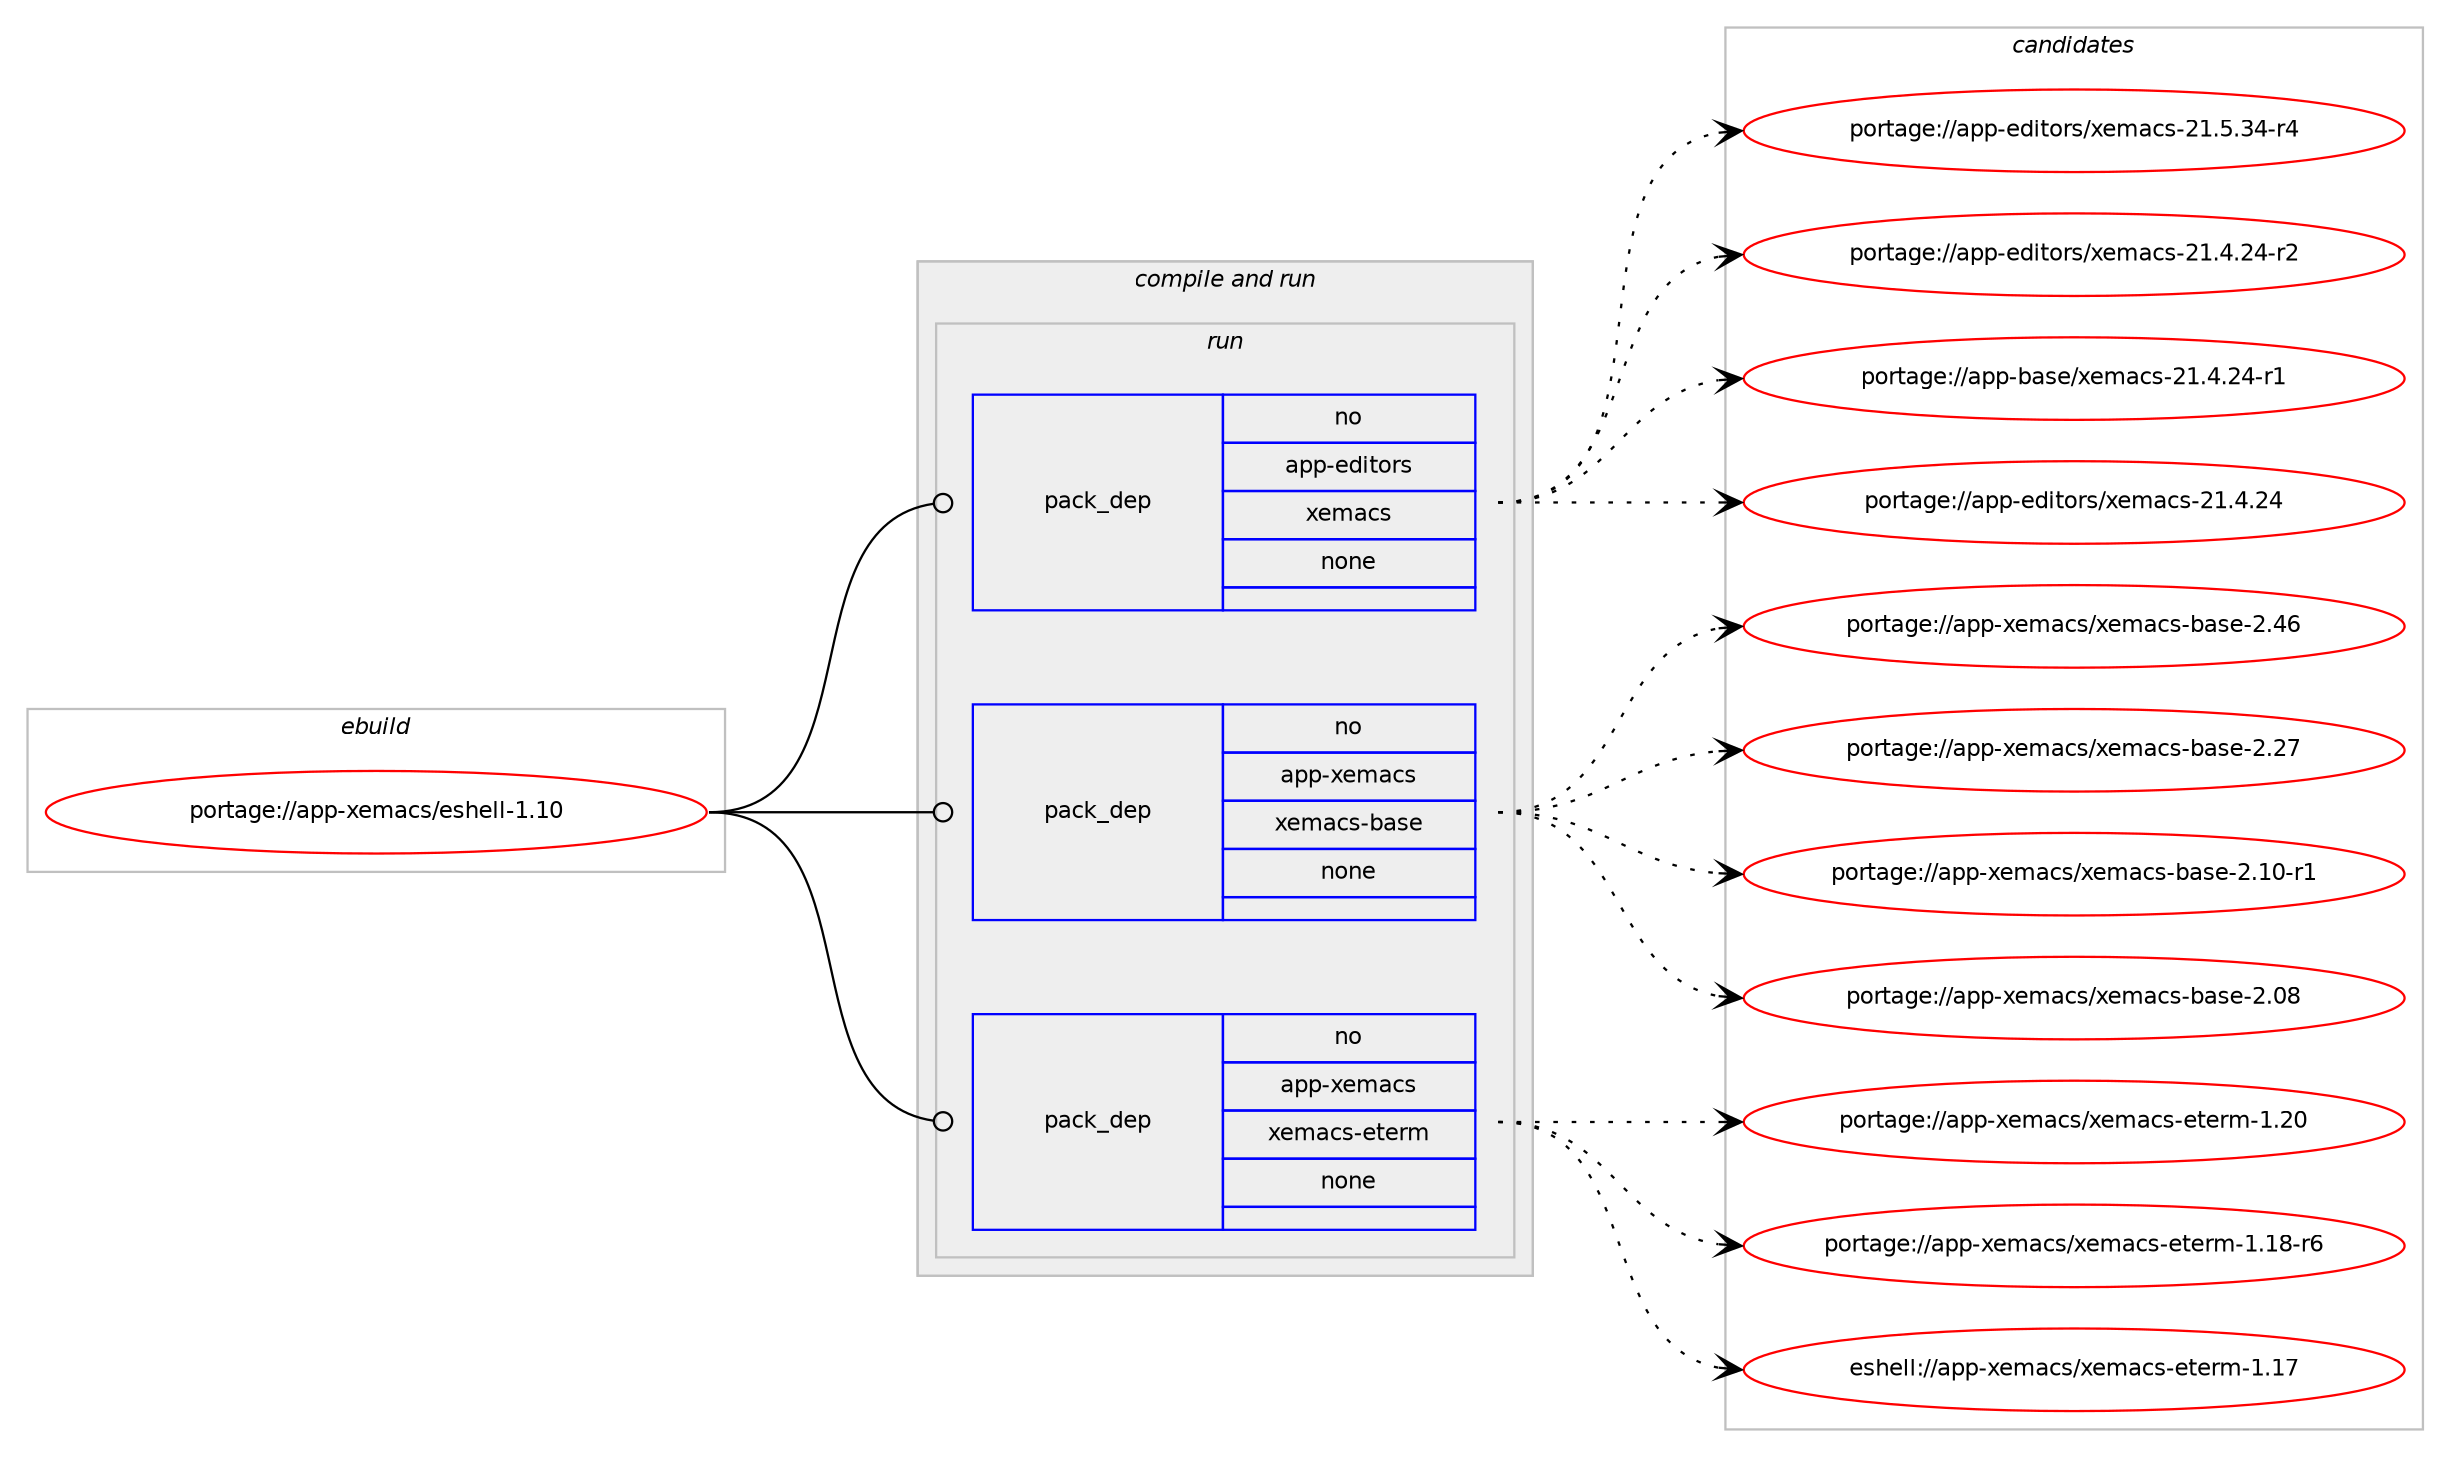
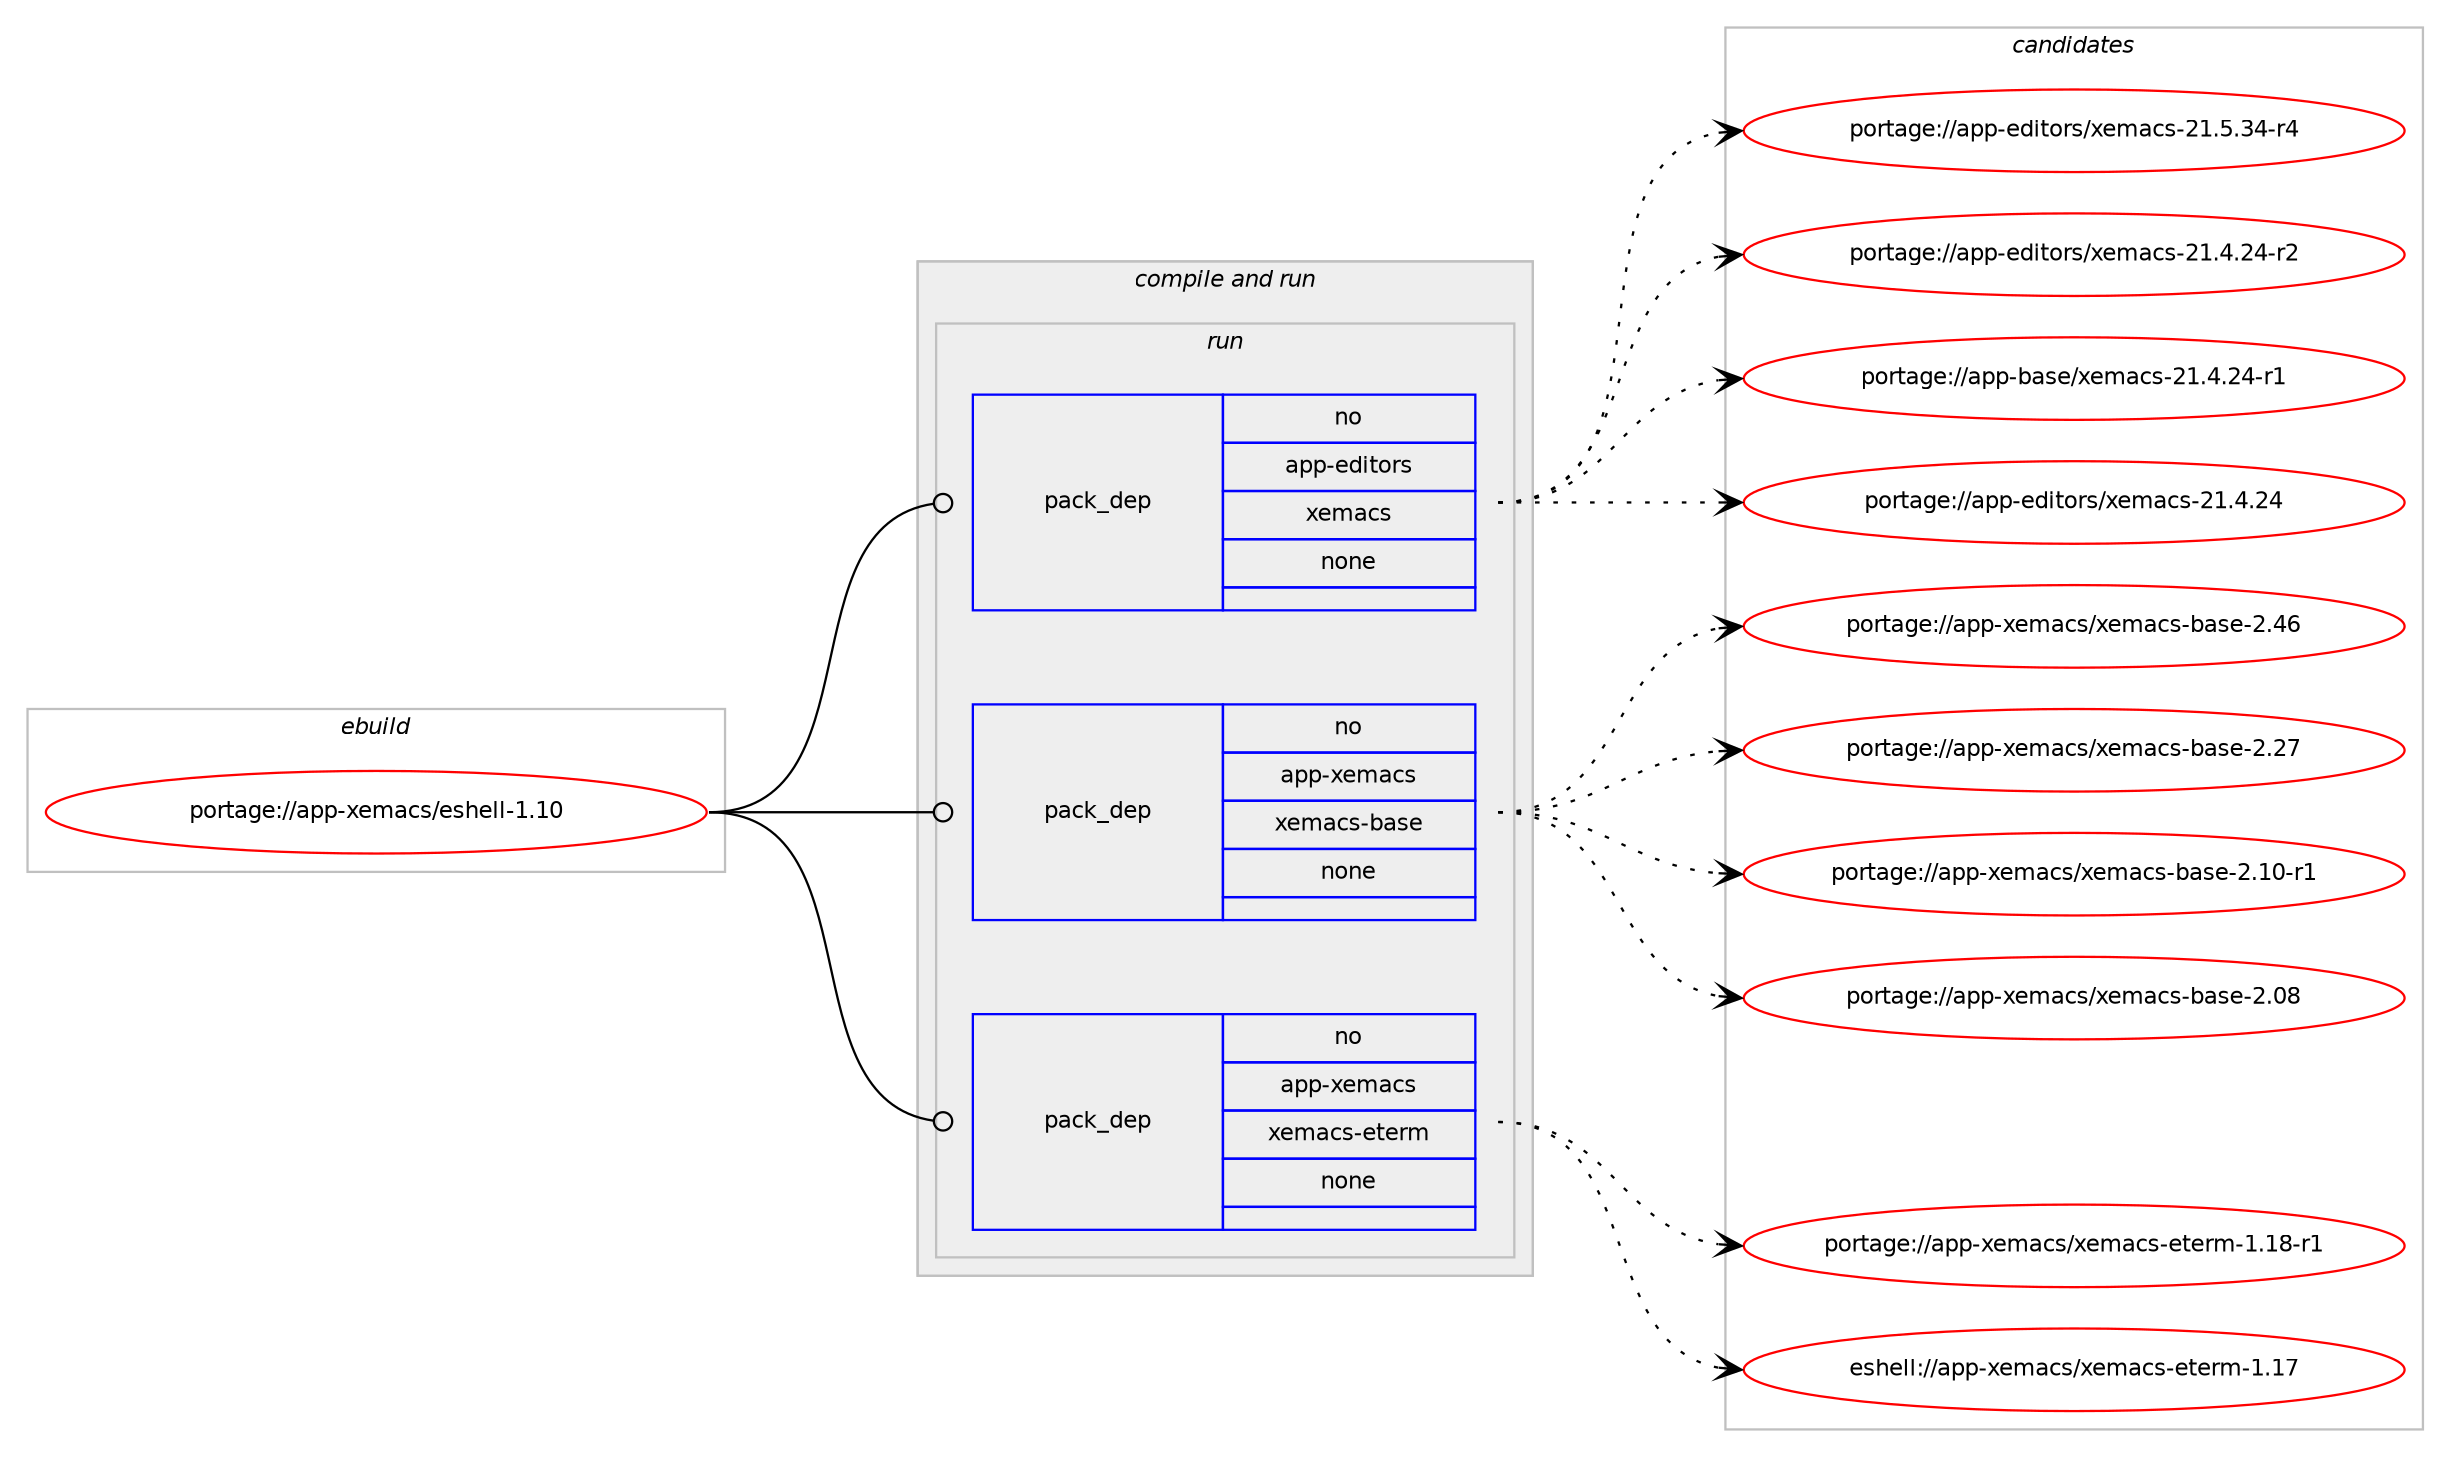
(2074, 1122) -> none
(2074, 1246) -> (2074, 1246)
